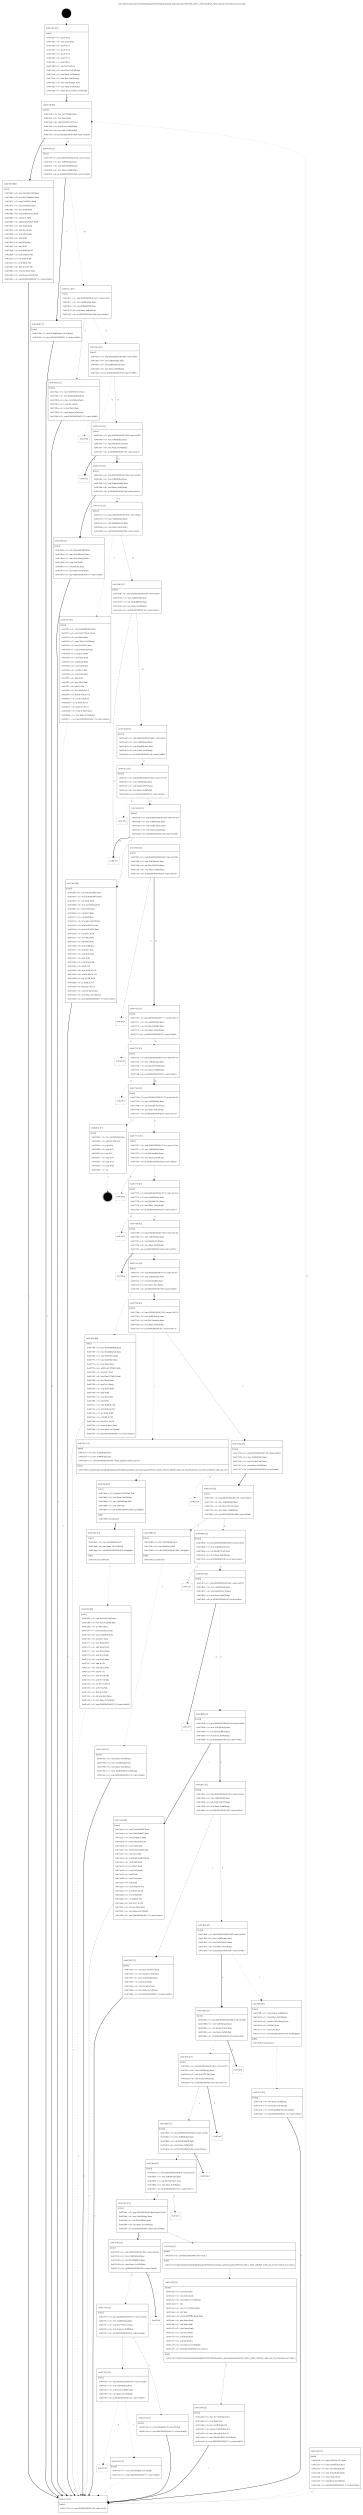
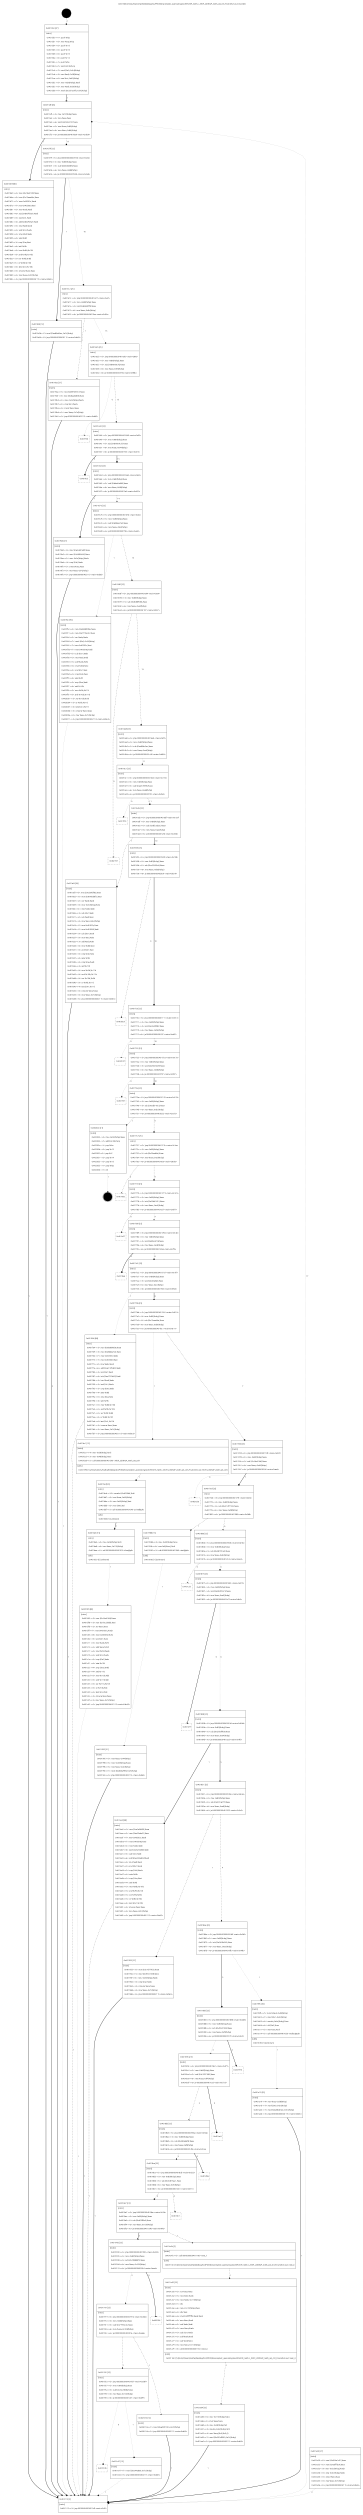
(117, 842) -> (155, 841)
